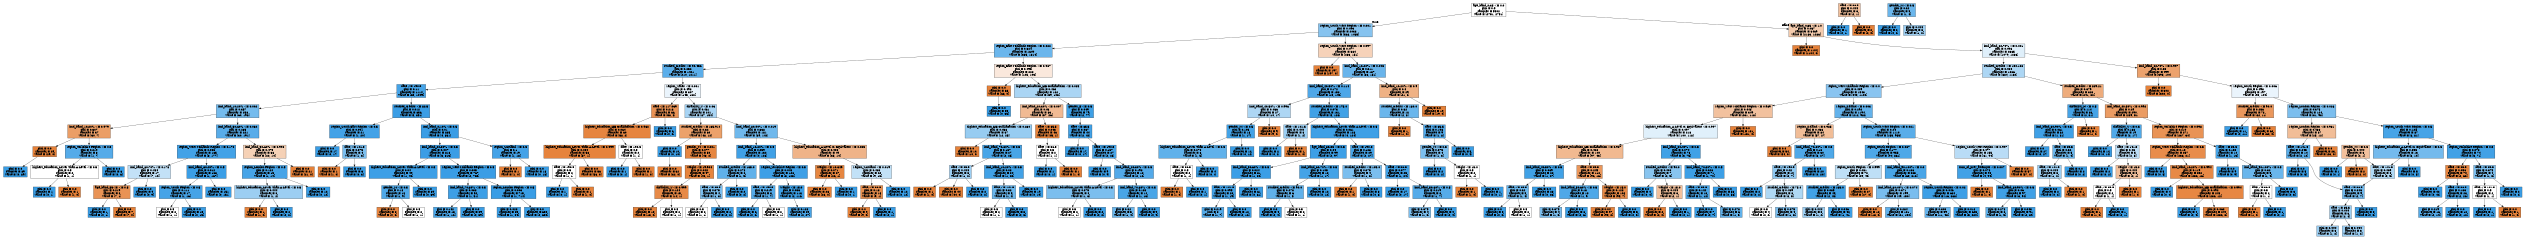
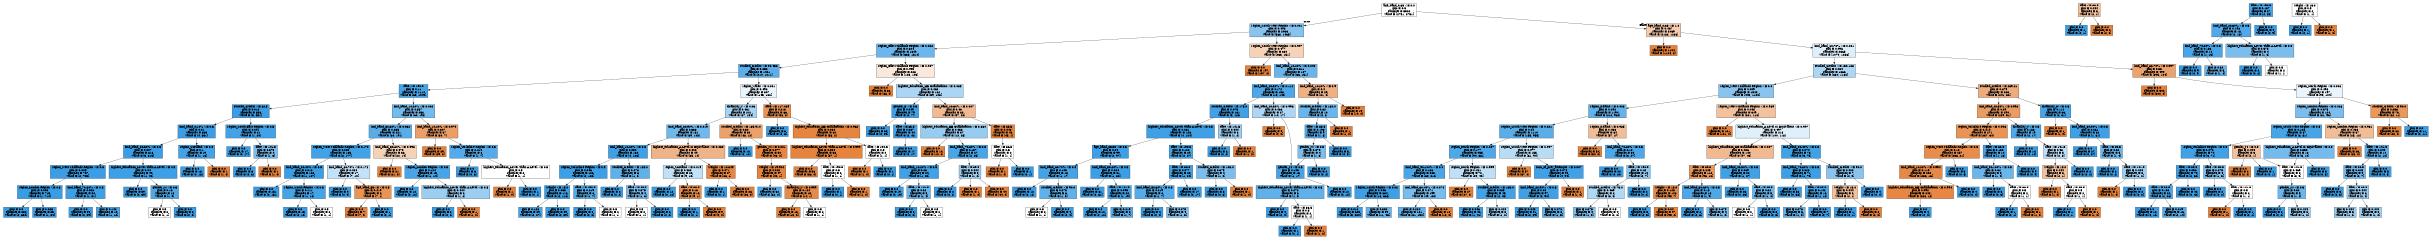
(999, 100) -> (891, 121)
(1091, 141) -> none
(31, 161) -> (557, 202)
(670, 161) -> (771, 182)
(1450, 161) -> (1302, 161)
(670, 172) -> (770, 192)
(2383, 172) -> (2292, 172)
(2457, 172) -> (2188, 172)
(2369, 181) -> (2292, 181)
(388, 212) -> (185, 212)
(1213, 212) -> (1122, 212)
(2216, 212) -> none
